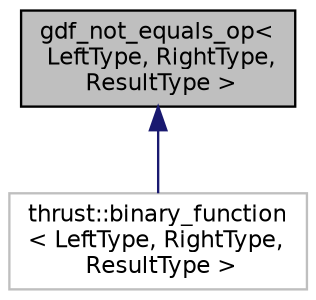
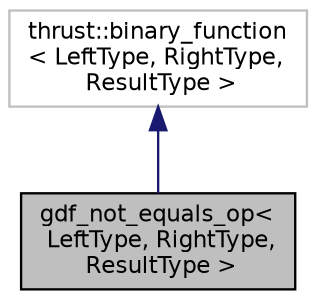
(158, 162) -> (158, 162)
